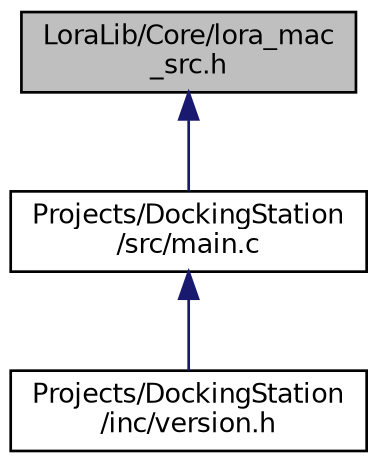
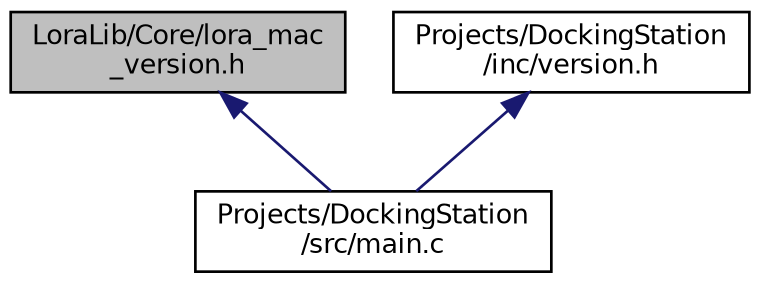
(189, 52) -> (178, 52)
(189, 335) -> (462, 151)
